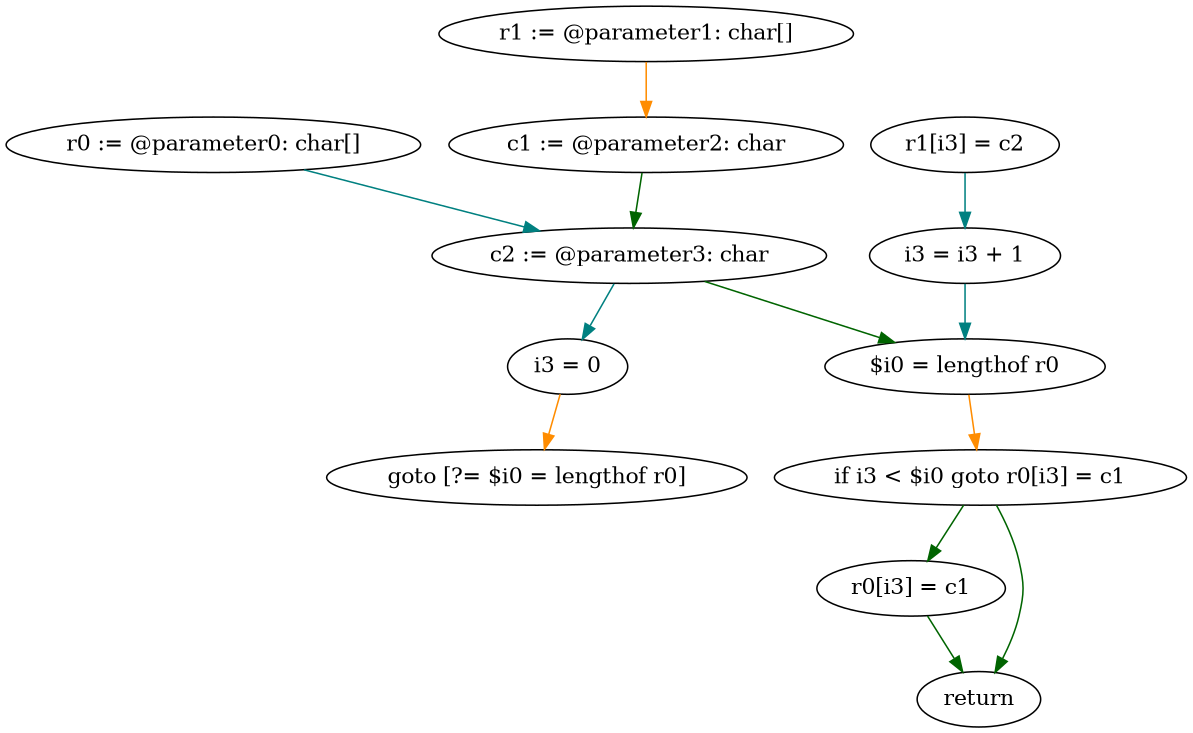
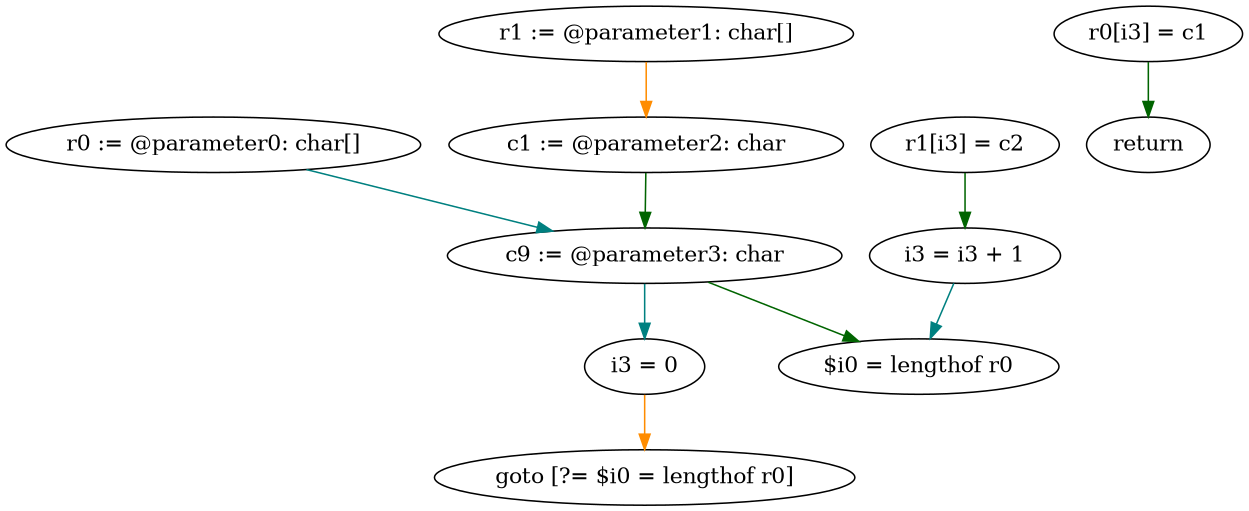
(965, 193) -> (965, 193)
(629, 256) -> (645, 256)
(980, 477) -> none
